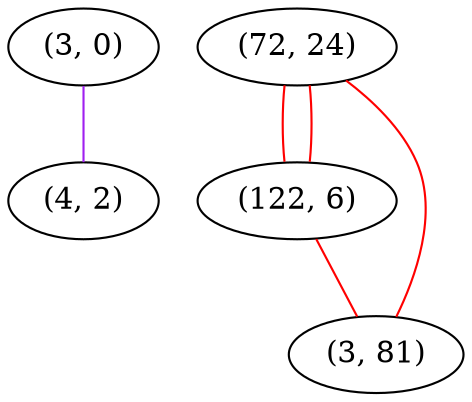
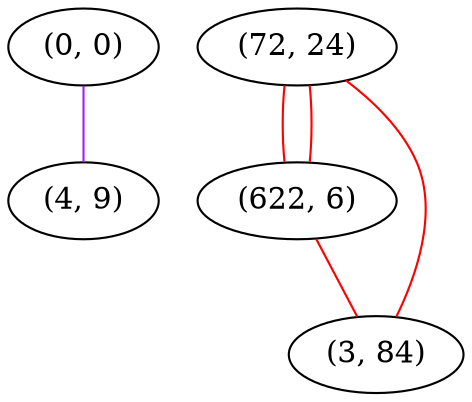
(84, 47) -> (84, 47)
(84, 201) -> (84, 201)
(297, 201) -> (297, 201)
(376, 355) -> (376, 355)
